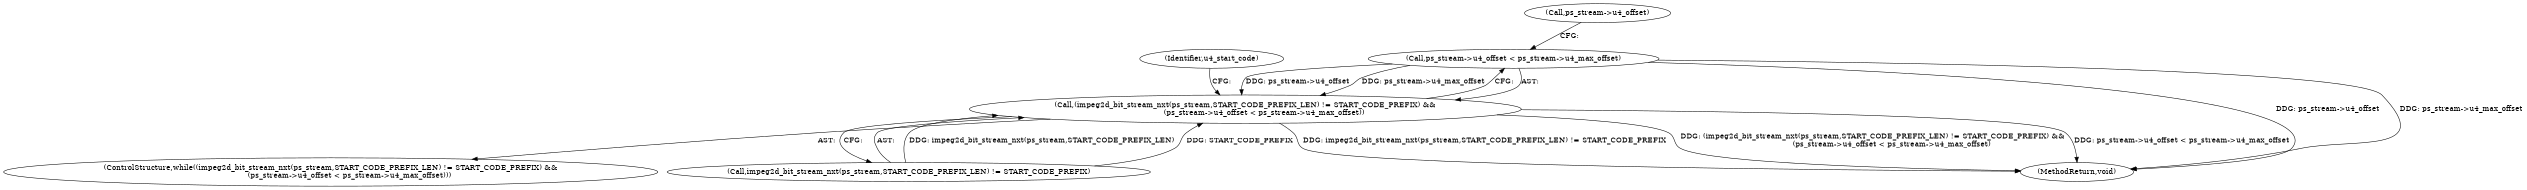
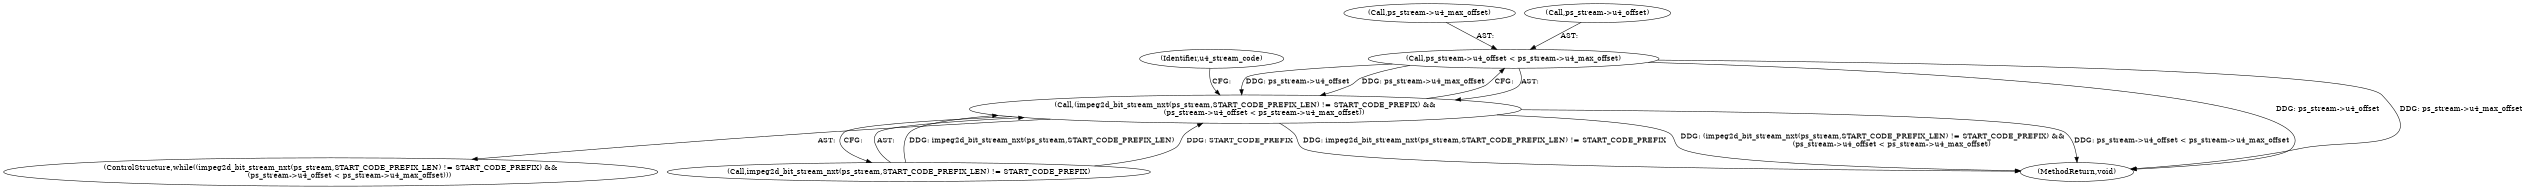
none -> (1430, 13)
(1571, 36) -> (1571, 36)
(1212, 59) -> (1212, 59)
